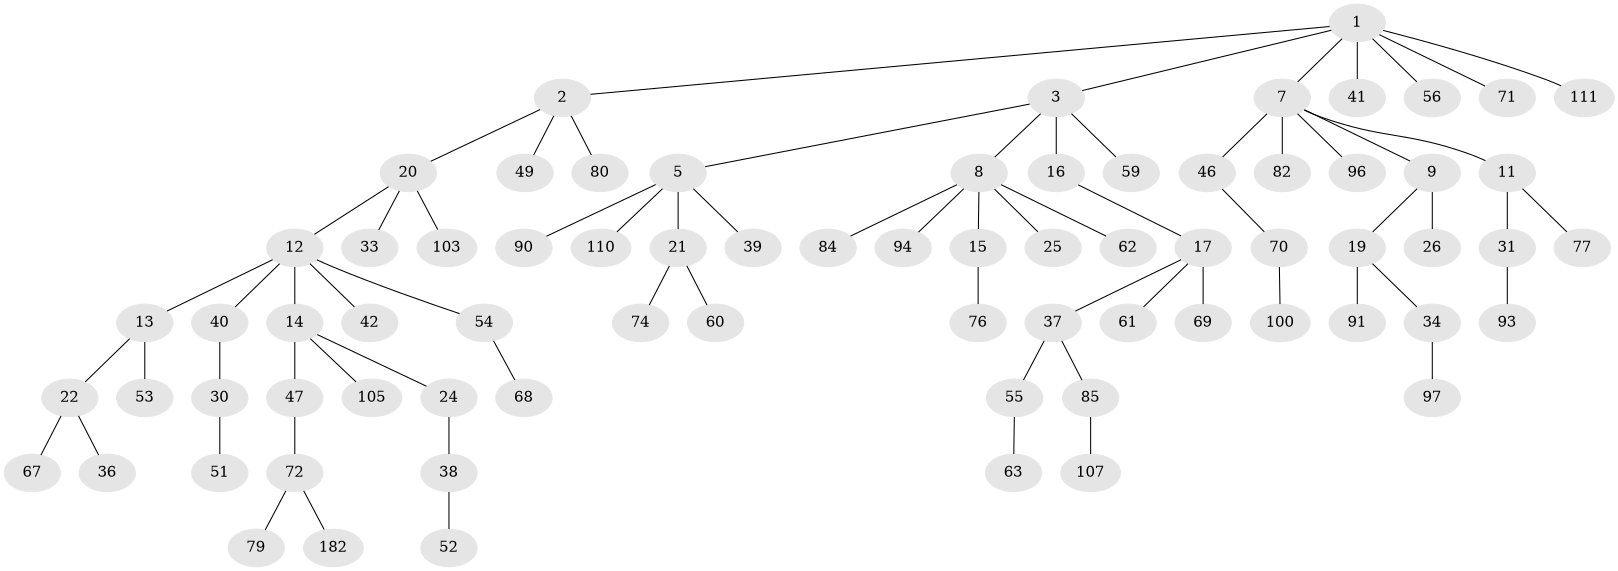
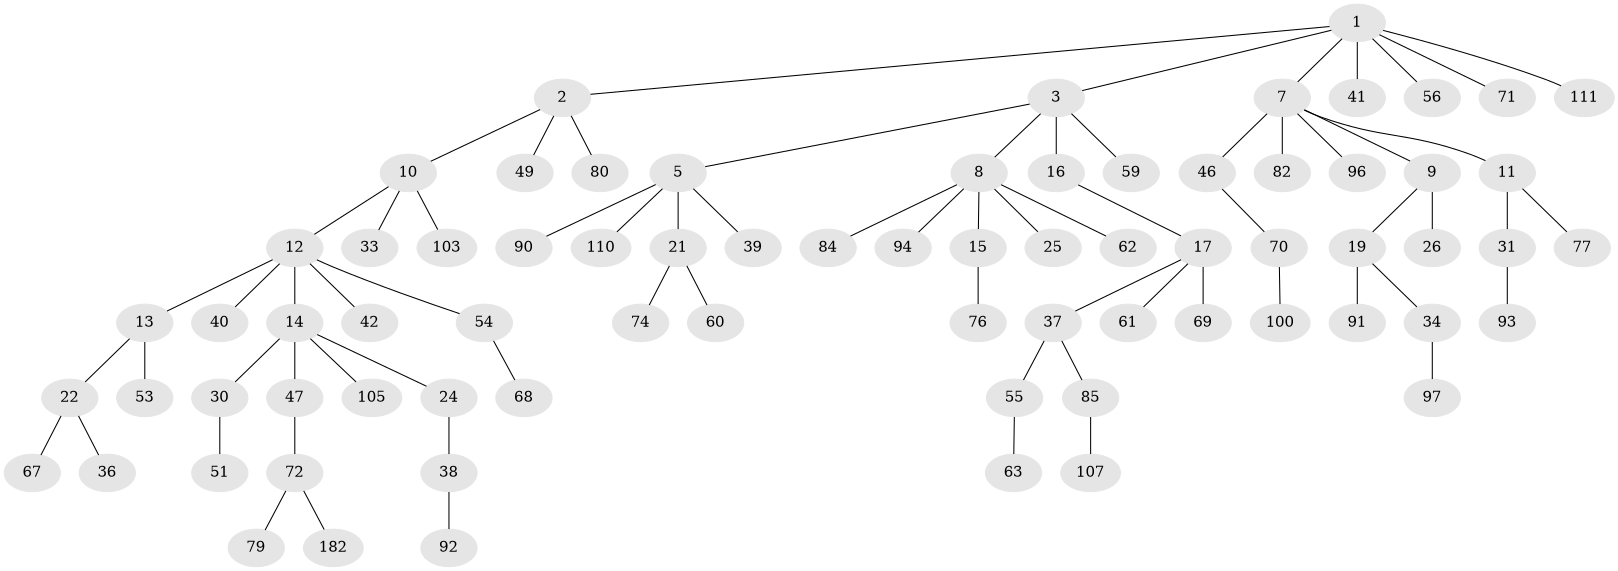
(408, 173) -> (408, 173)
(220, 361) -> (257, 360)
(449, 548) -> (449, 548)
